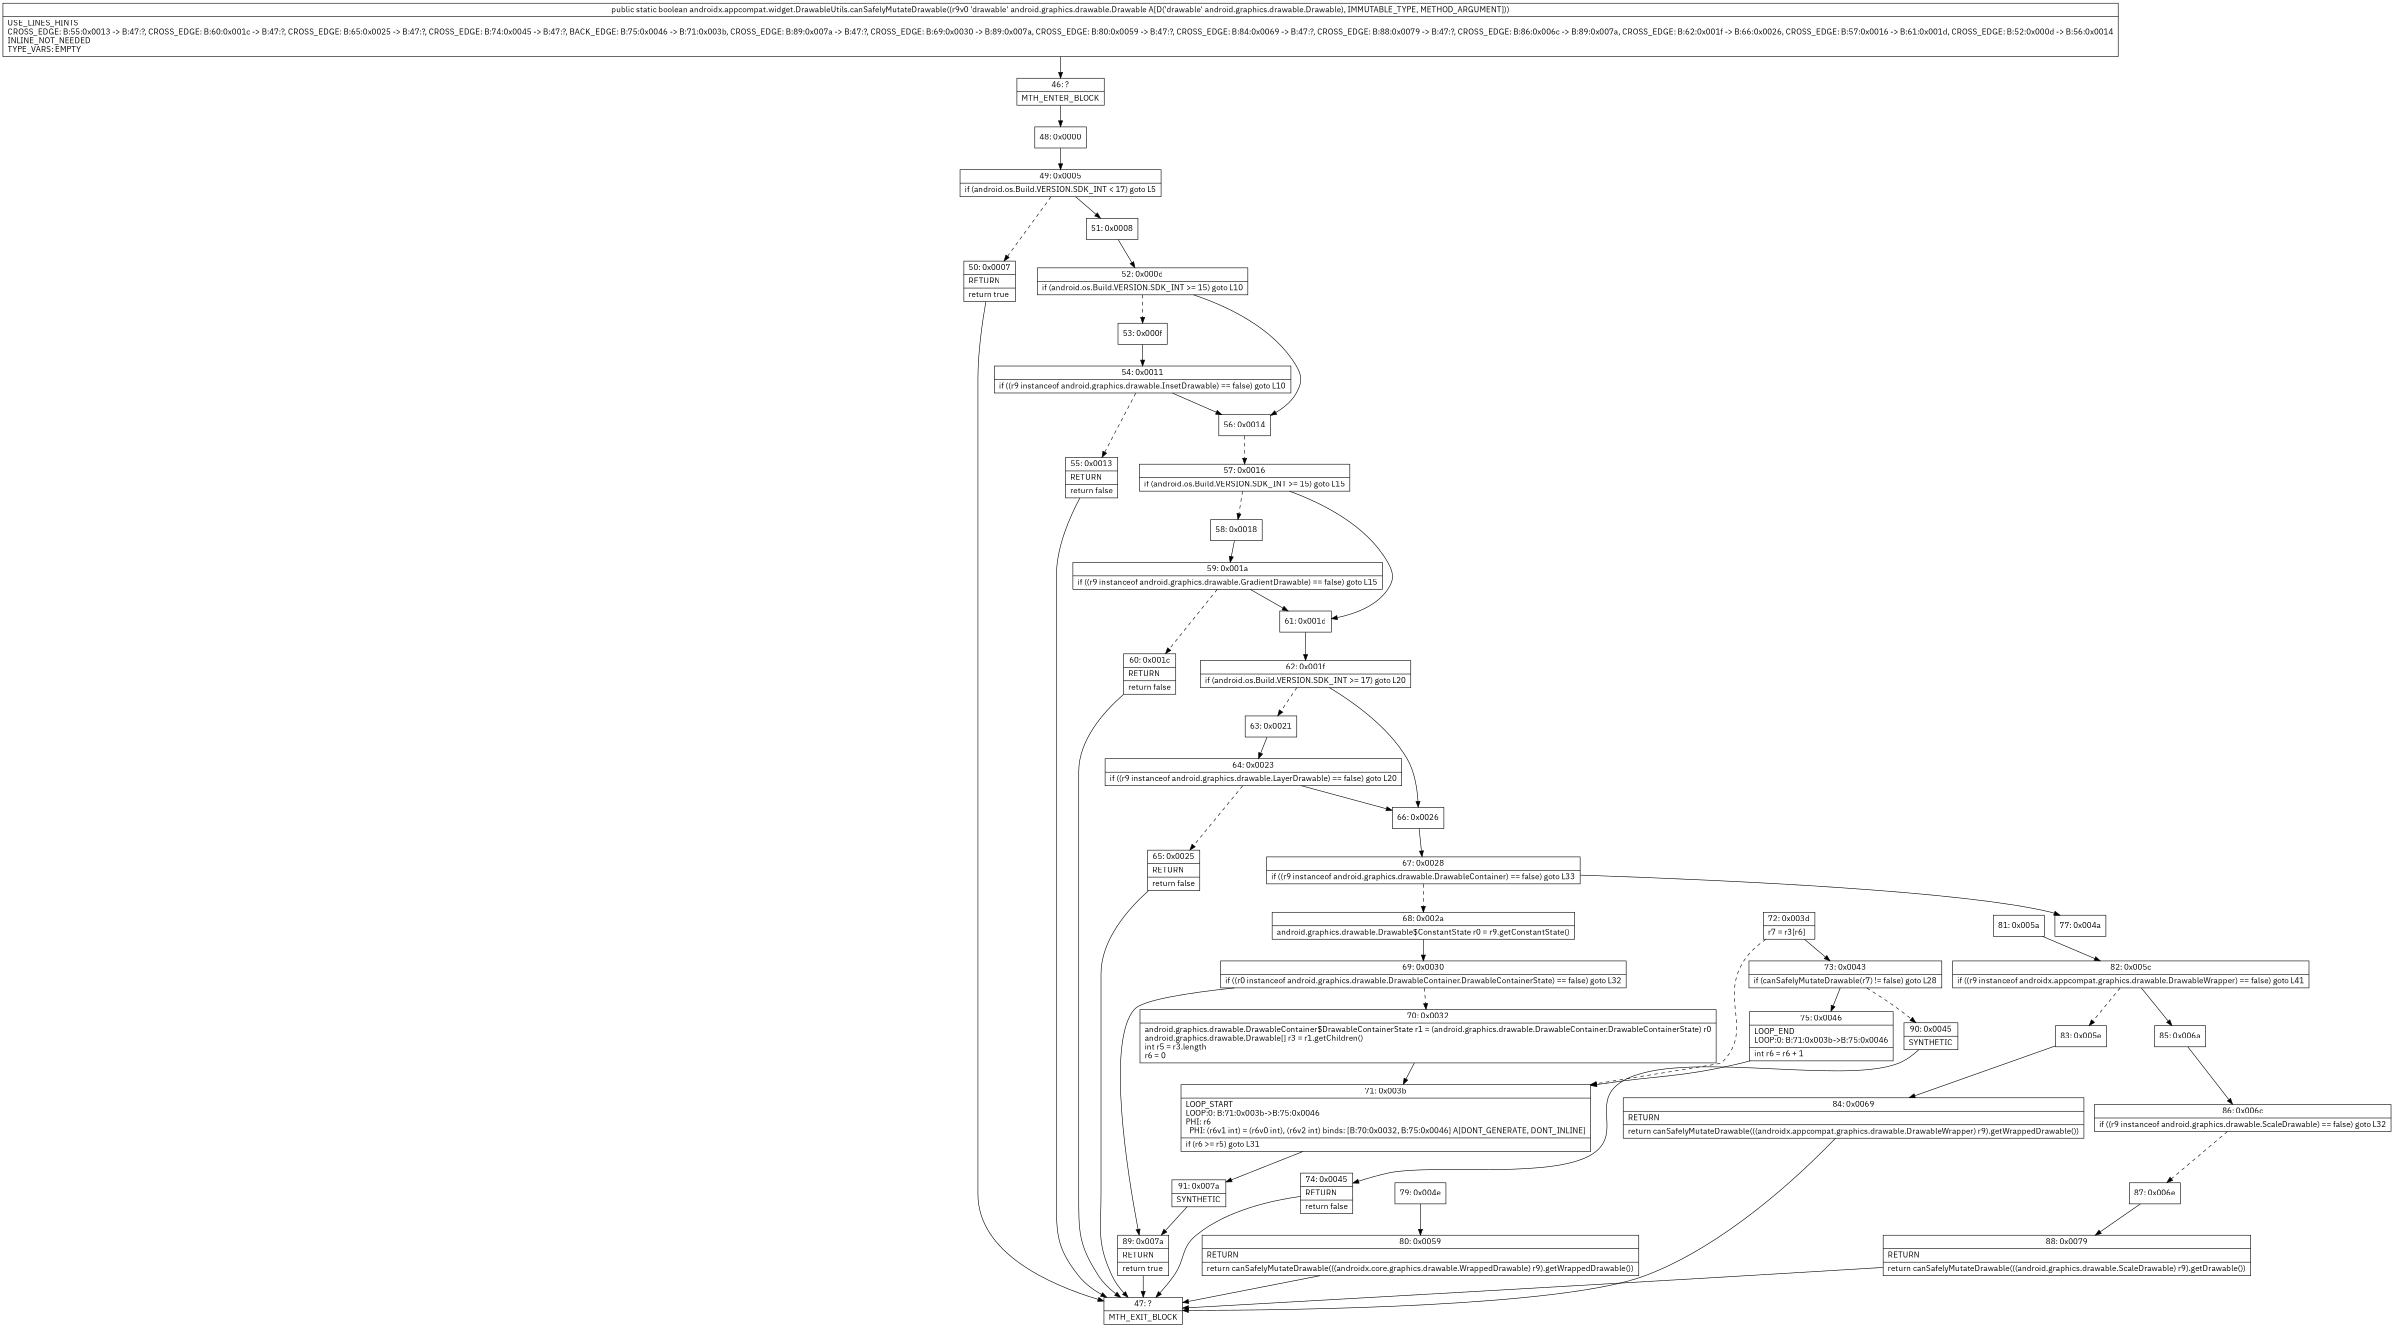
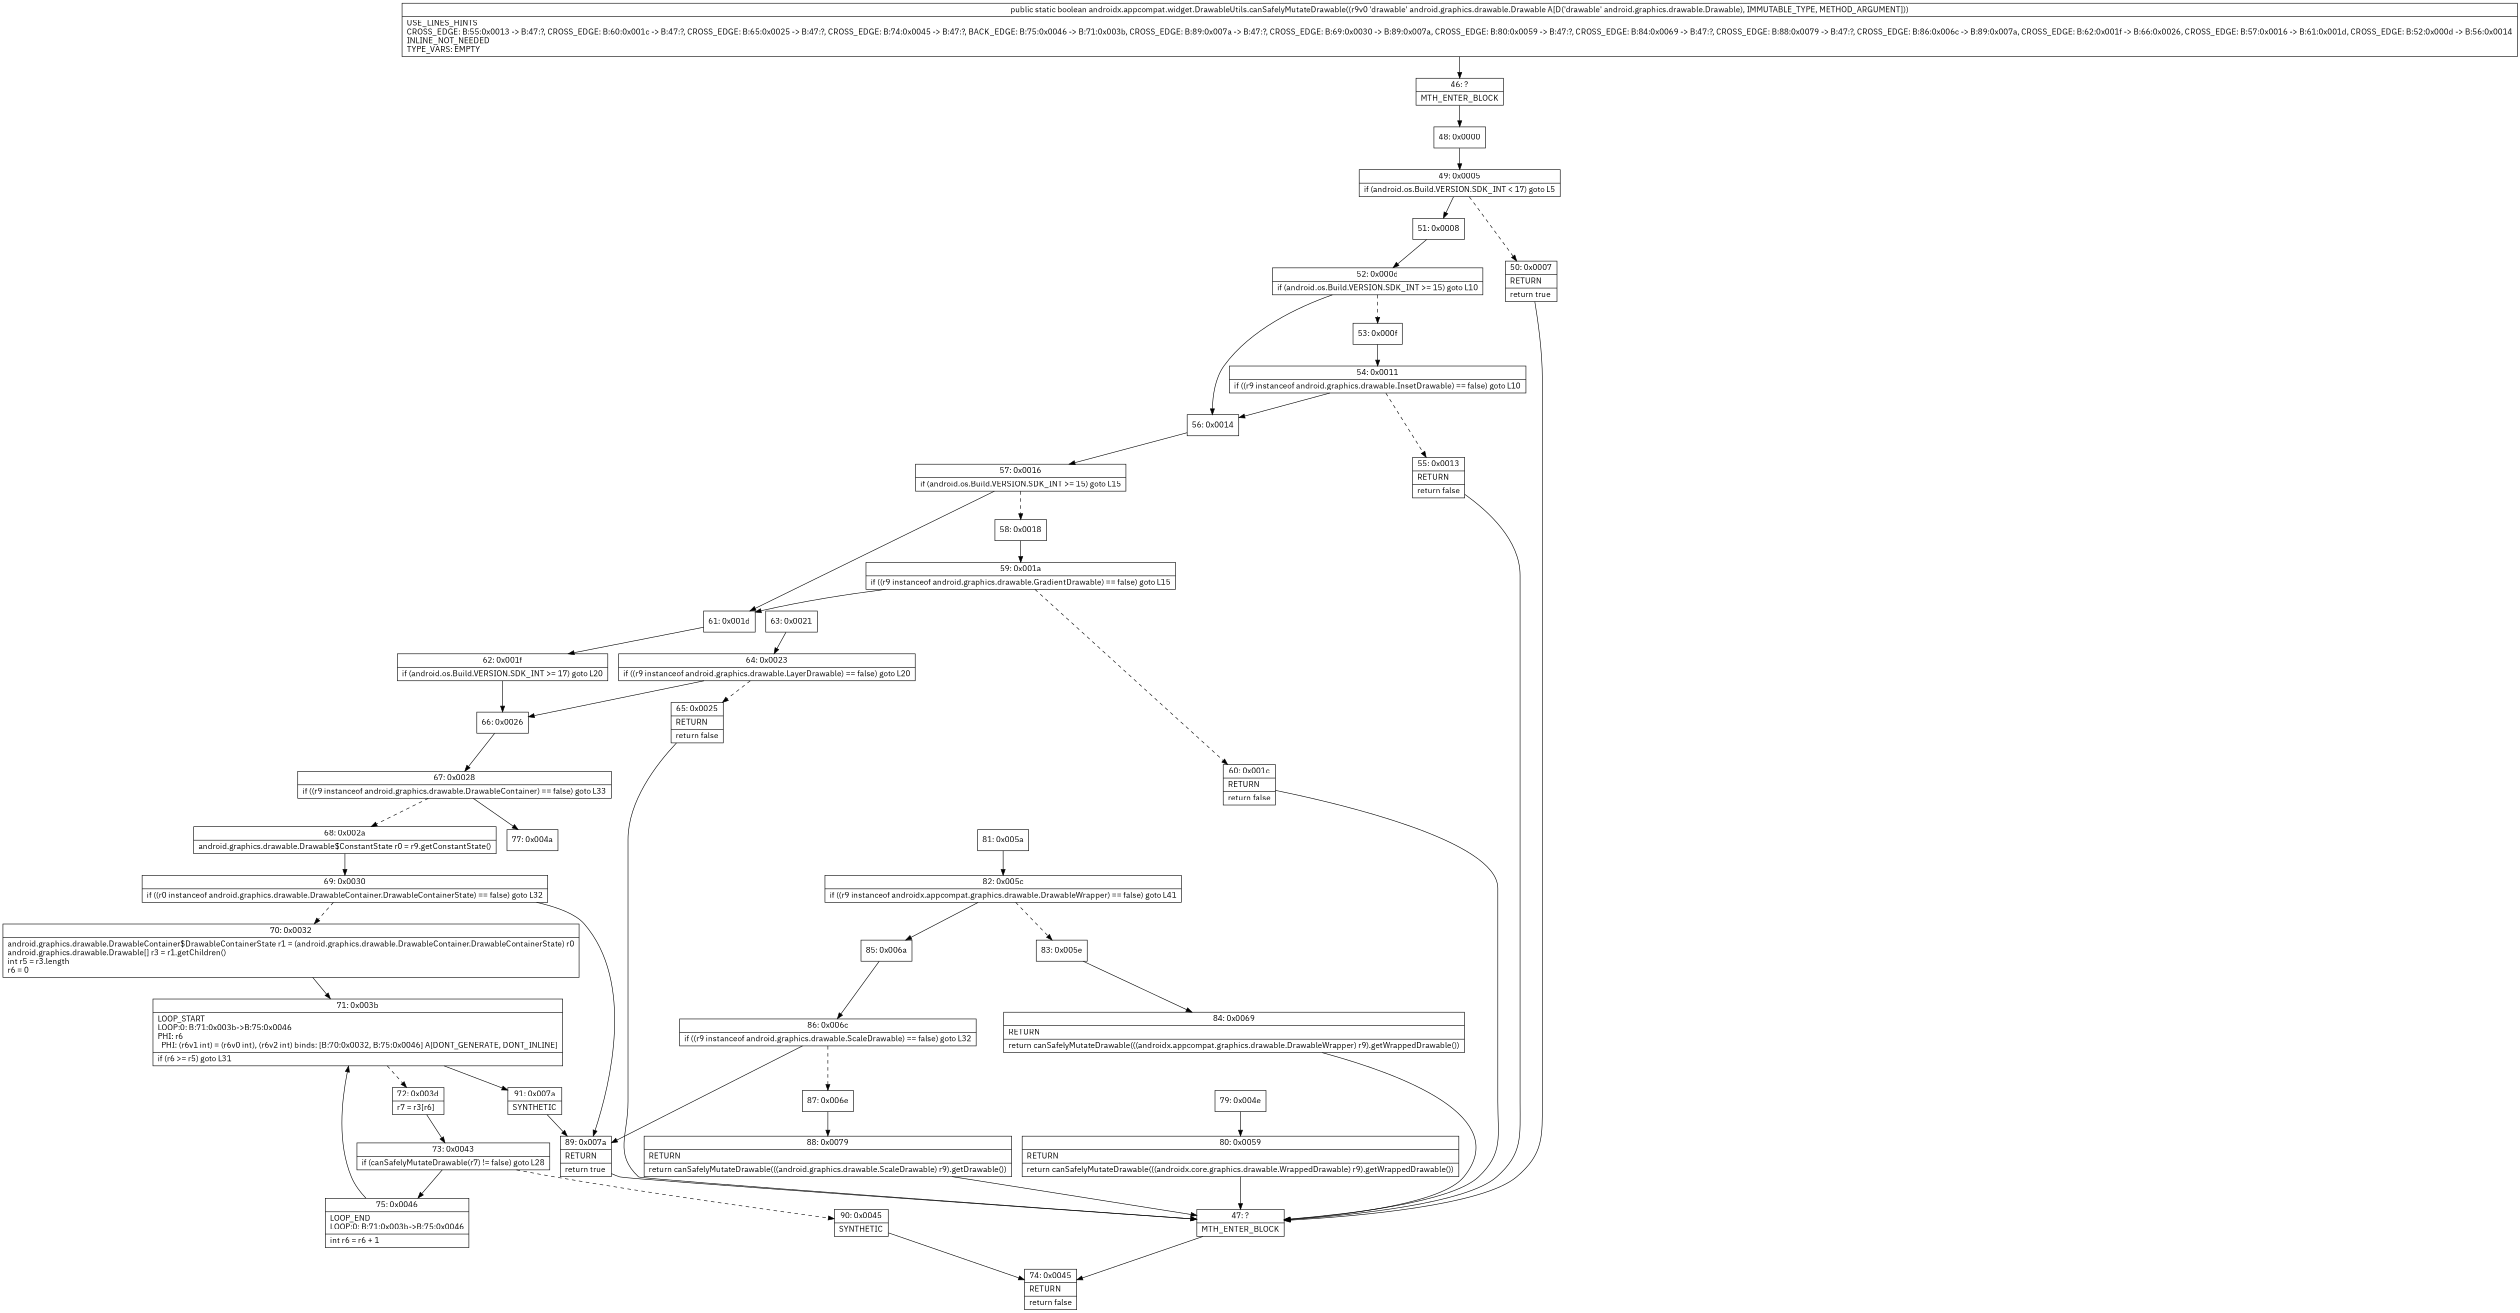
(1245, 447) -> (1131, 448)
(1289, 699) -> none
(1725, 1058) -> (395, 1074)
none -> (710, 1093)
(1214, 1223) -> (1143, 1257)
(1143, 1317) -> (1241, 1229)
